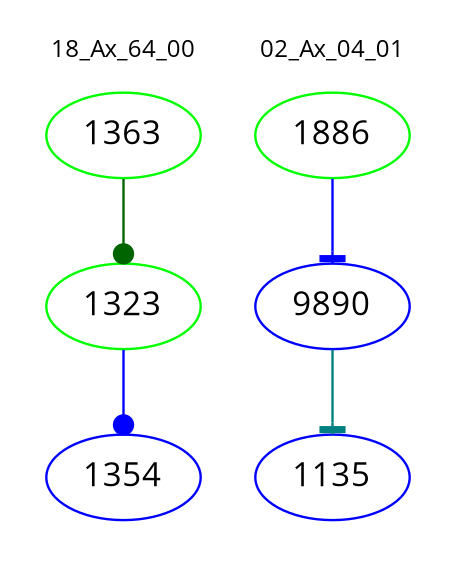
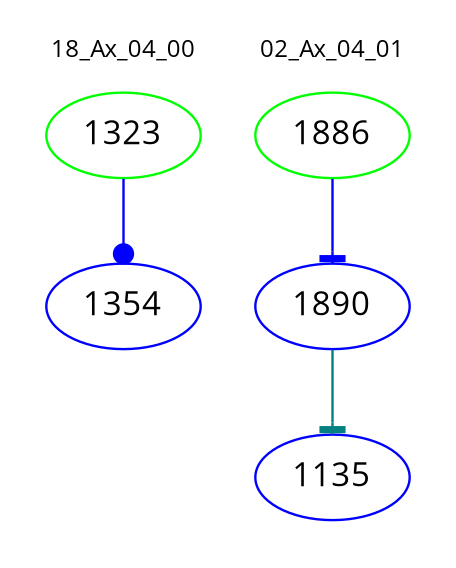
(124, 51) -> (124, 51)
(124, 135) -> none
(332, 306) -> (332, 306)
